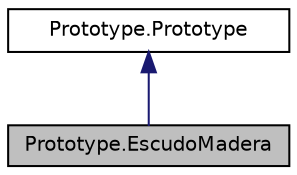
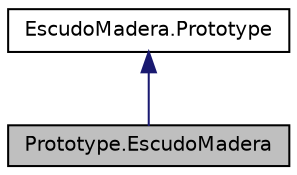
(149, 31) -> (149, 31)
